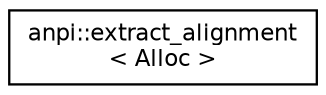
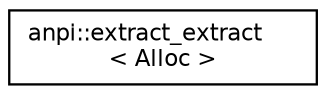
(163, 47) -> (163, 47)
